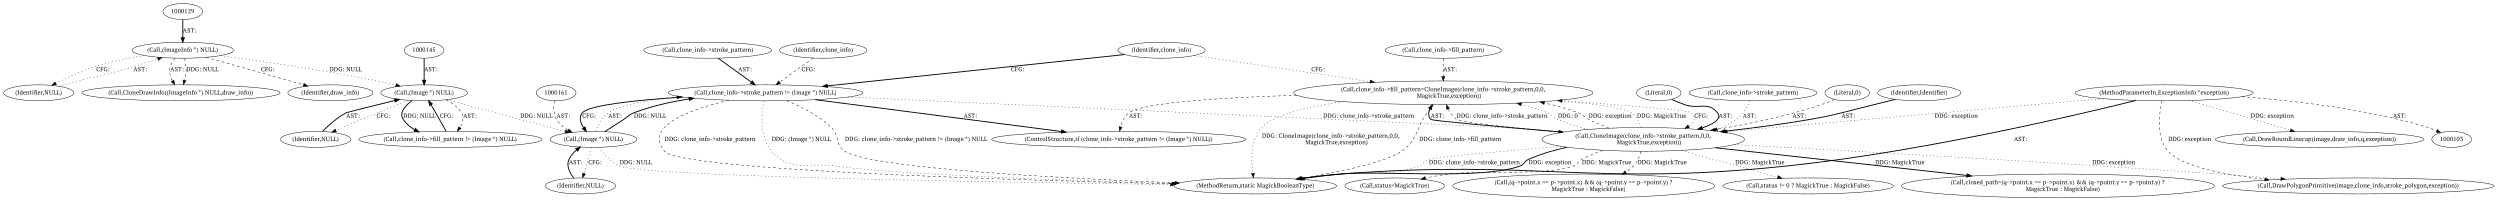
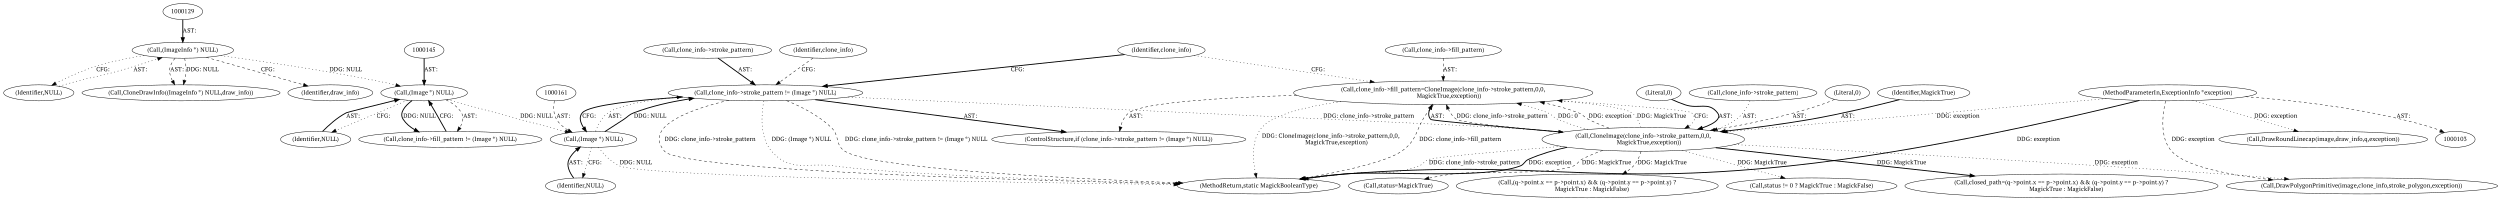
(1919, 93) -> (1924, 93)
(2022, 139) -> (2039, 139)
